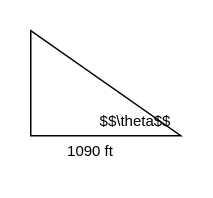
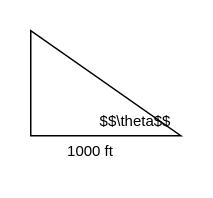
(91, 151) -> (91, 151)
